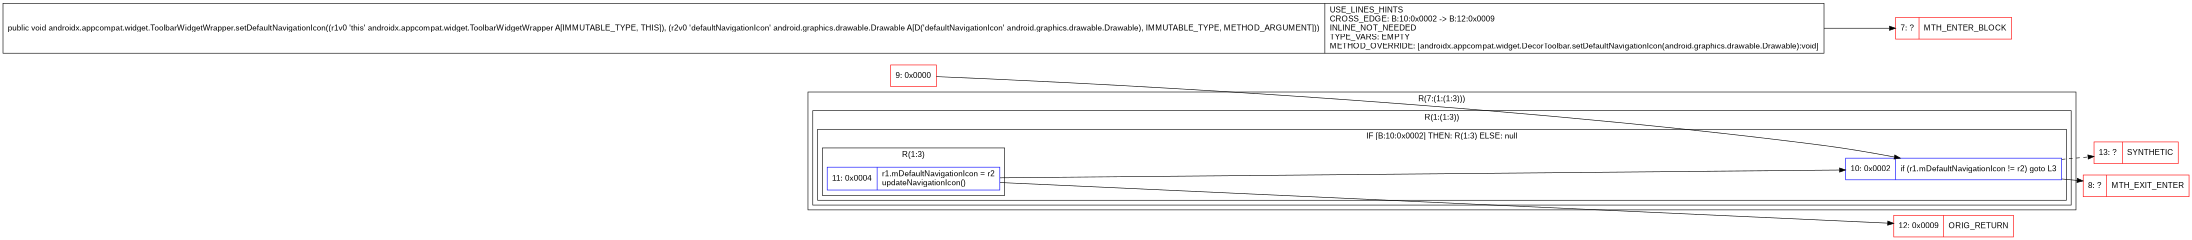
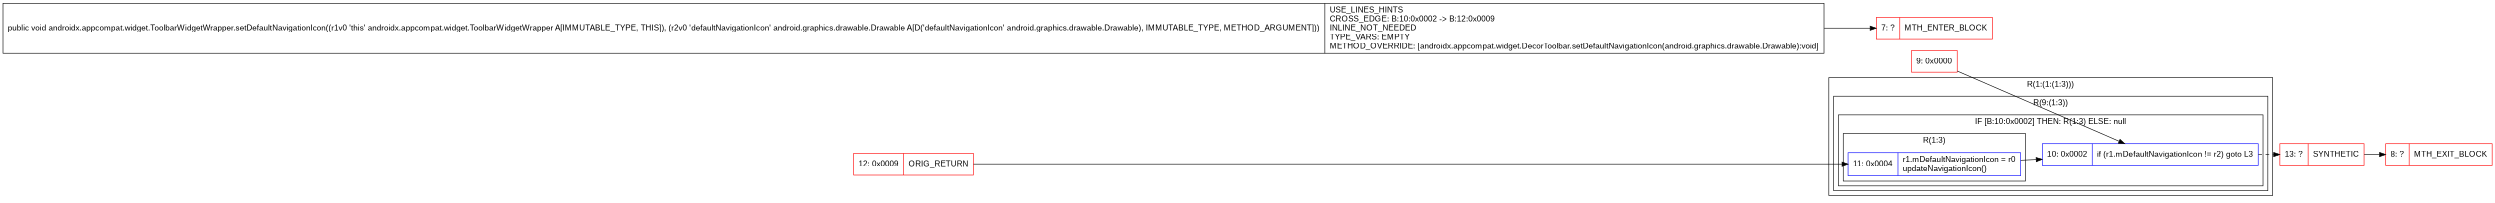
(1442, 99) -> (2051, 84)
(1442, 118) -> (2051, 103)
(938, 174) -> (1959, 159)
(2069, 180) -> (2372, 155)
(2148, 186) -> (2451, 154)
(1288, 196) -> (1408, 164)
